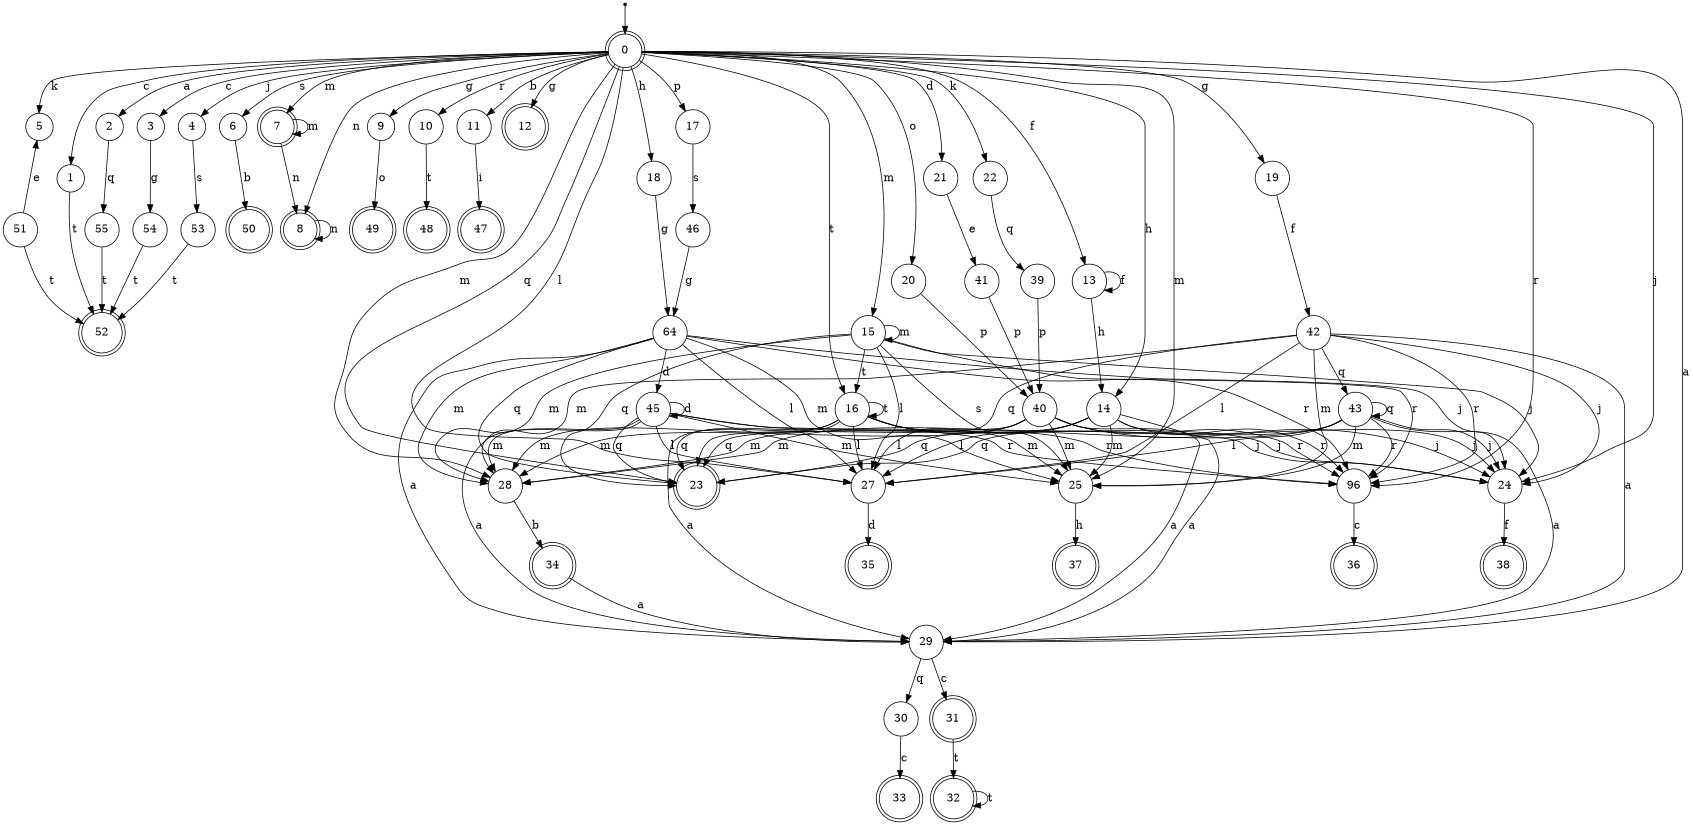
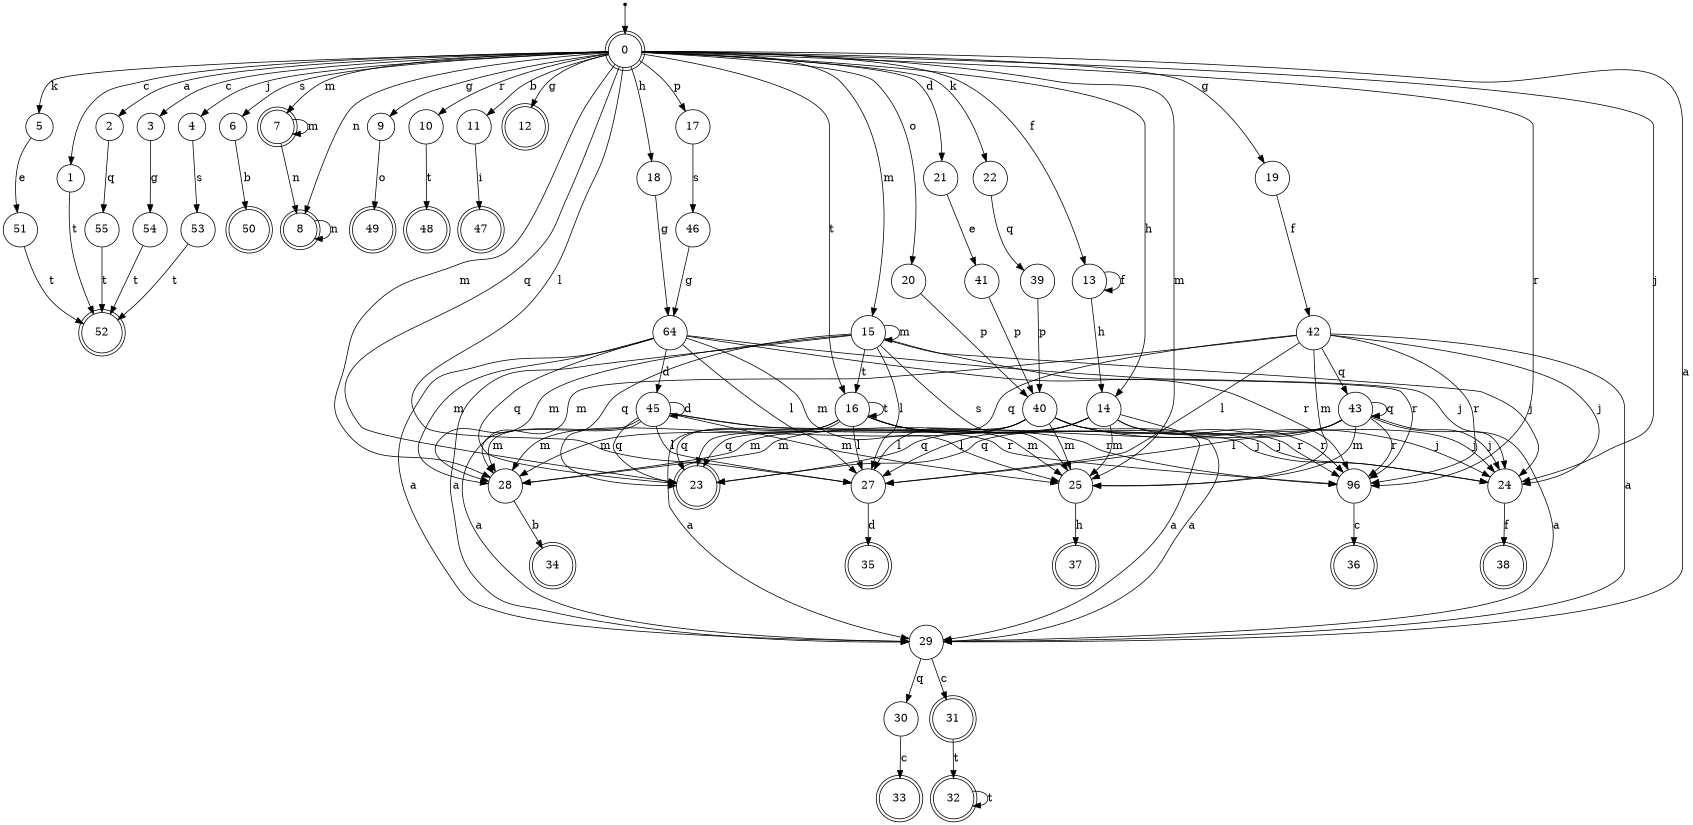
(30, 180) -> (17, 170)
(688, 624) -> (454, 512)
